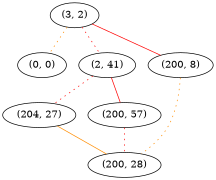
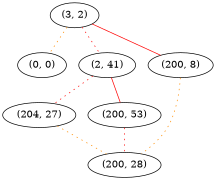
(125, 115) -> (125, 115)
(82, 140) -> (82, 140)
